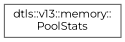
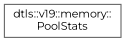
(63, 21) -> (63, 21)
